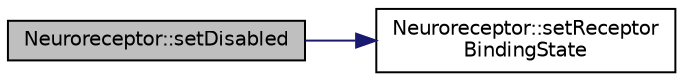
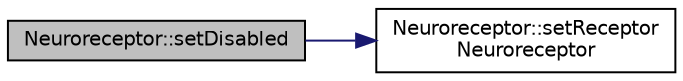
(526, 41) -> (526, 41)
